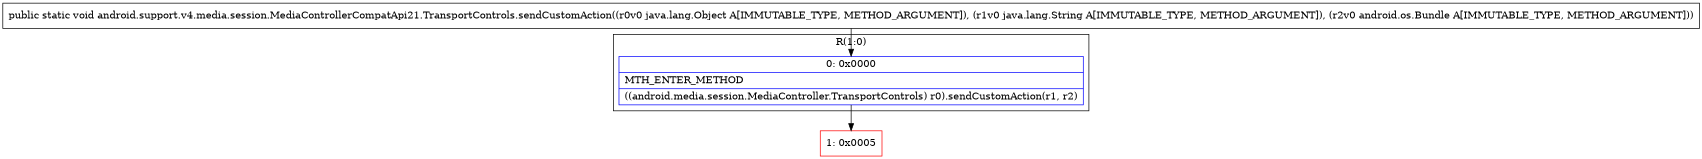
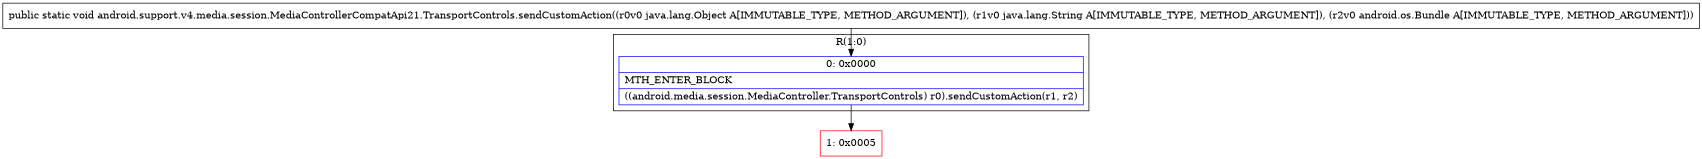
(684, 80) -> (679, 80)
